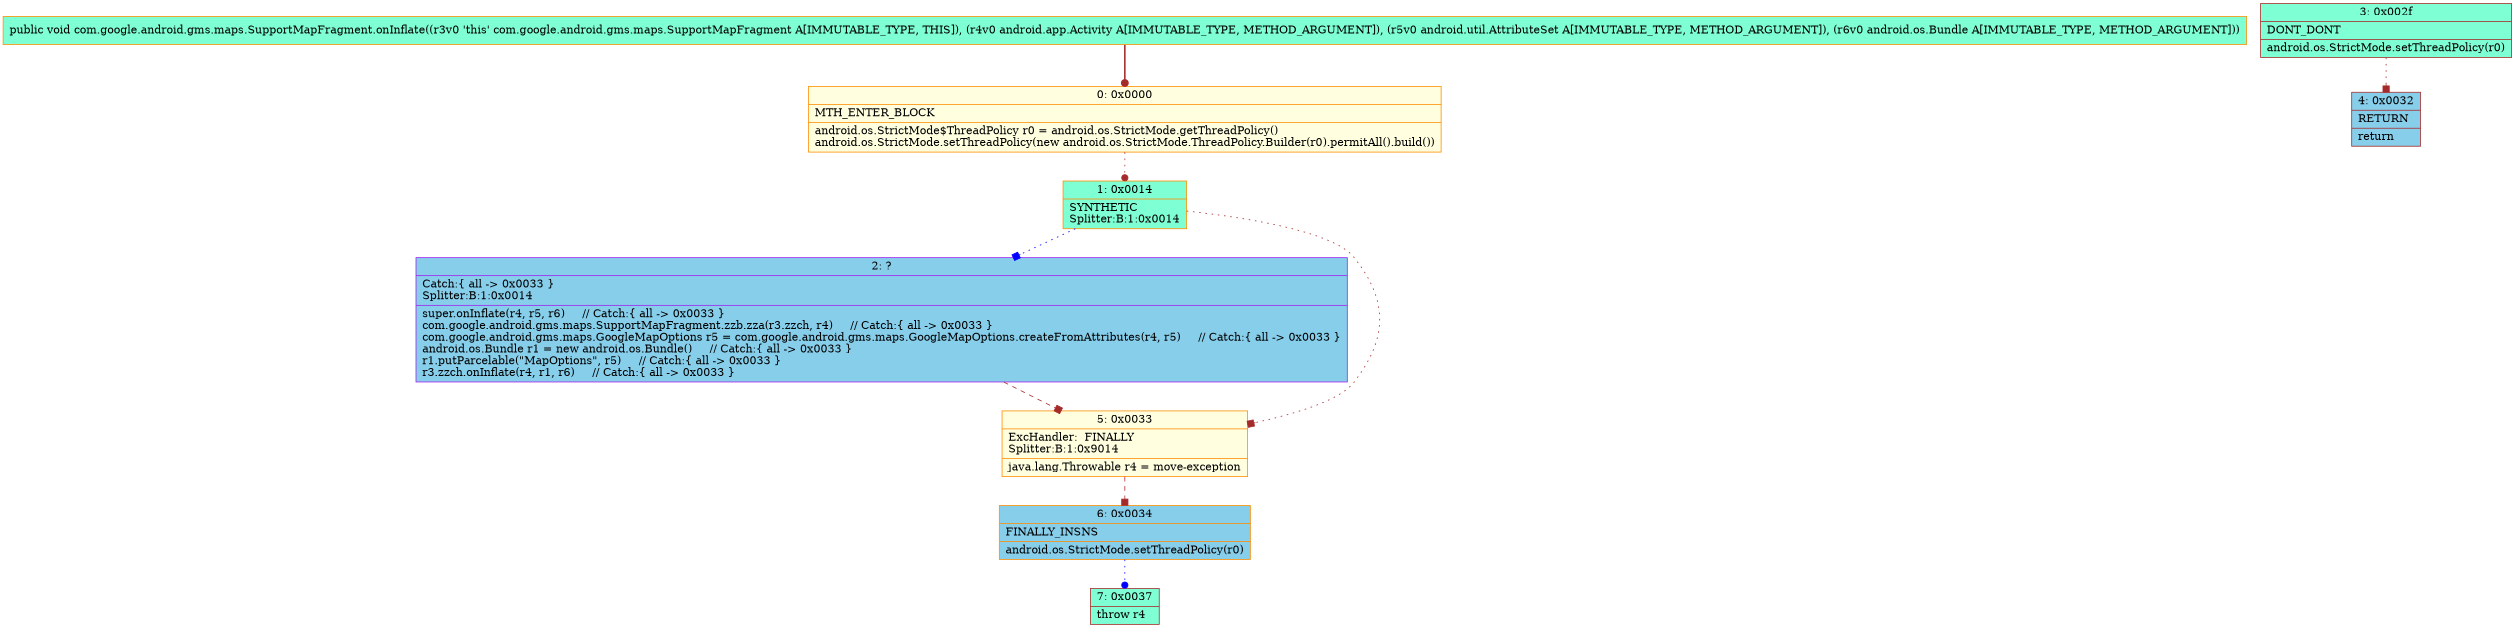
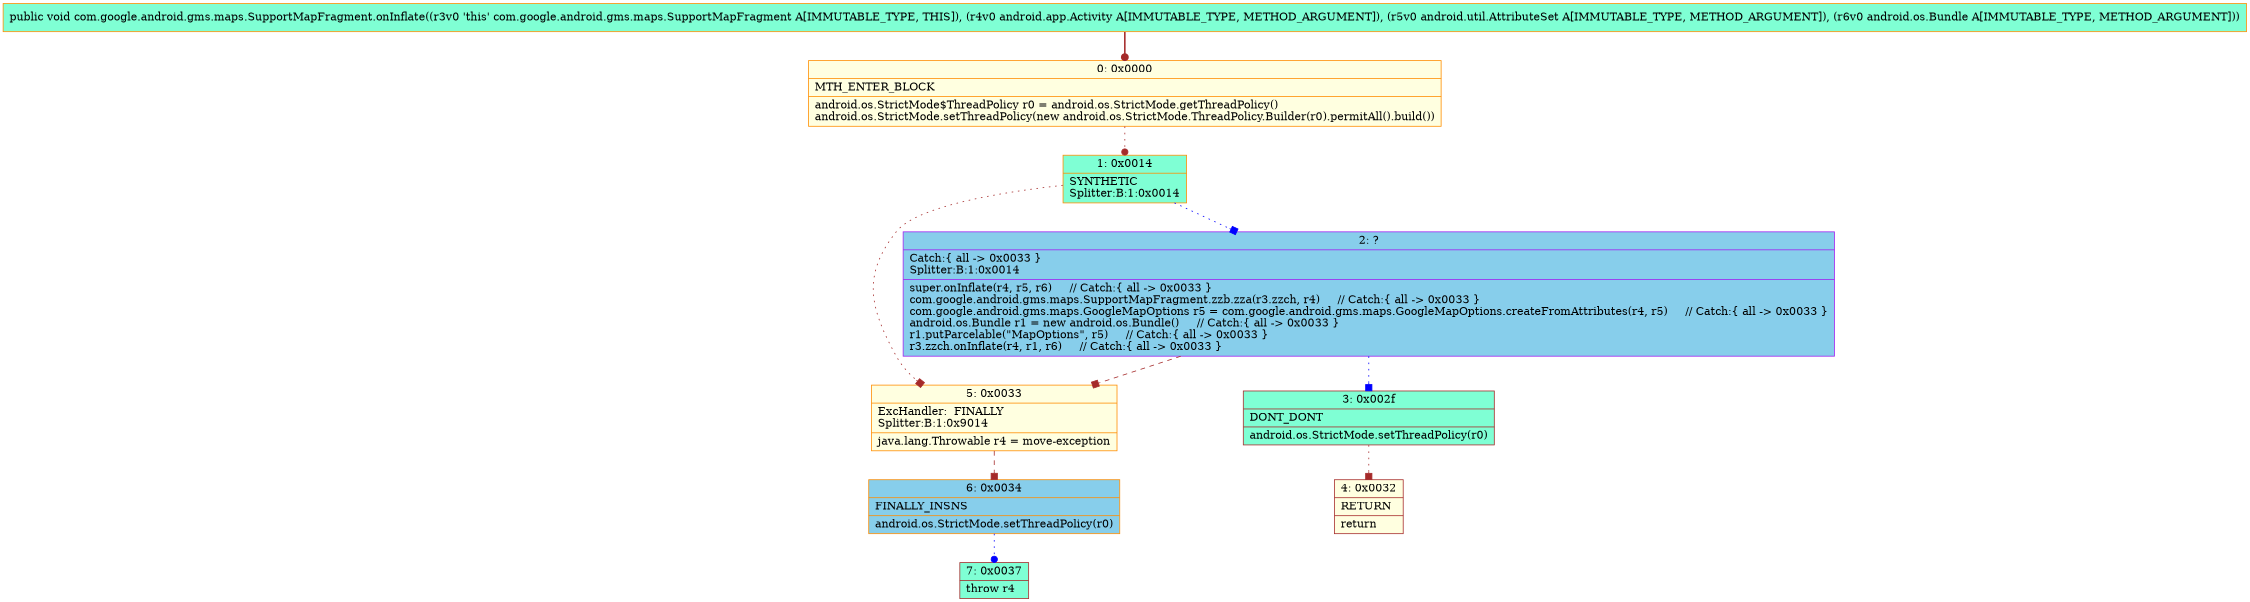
(2386, 119) -> (1369, 507)
none -> (1369, 370)
